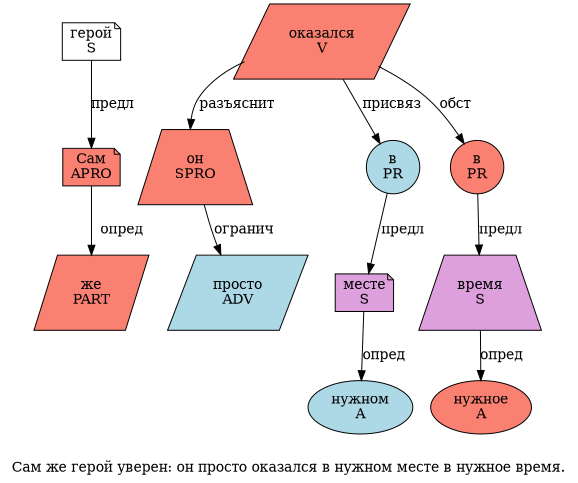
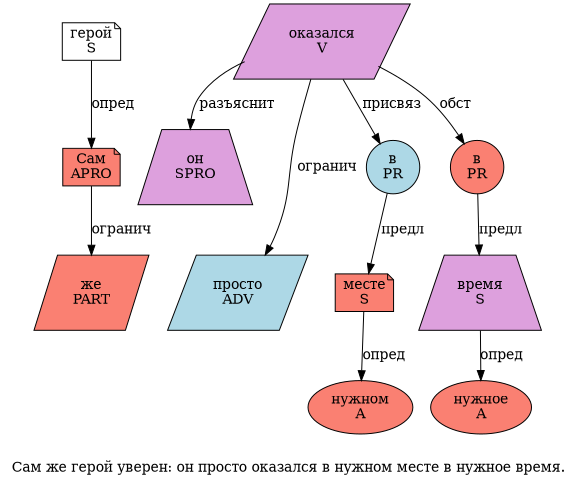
(322, 42) -> (322, 42)
(113, 104) -> (113, 104)
(195, 167) -> (195, 167)
(210, 225) -> (291, 163)
(122, 230) -> (122, 230)
(364, 293) -> (364, 293)
(360, 407) -> (360, 407)
